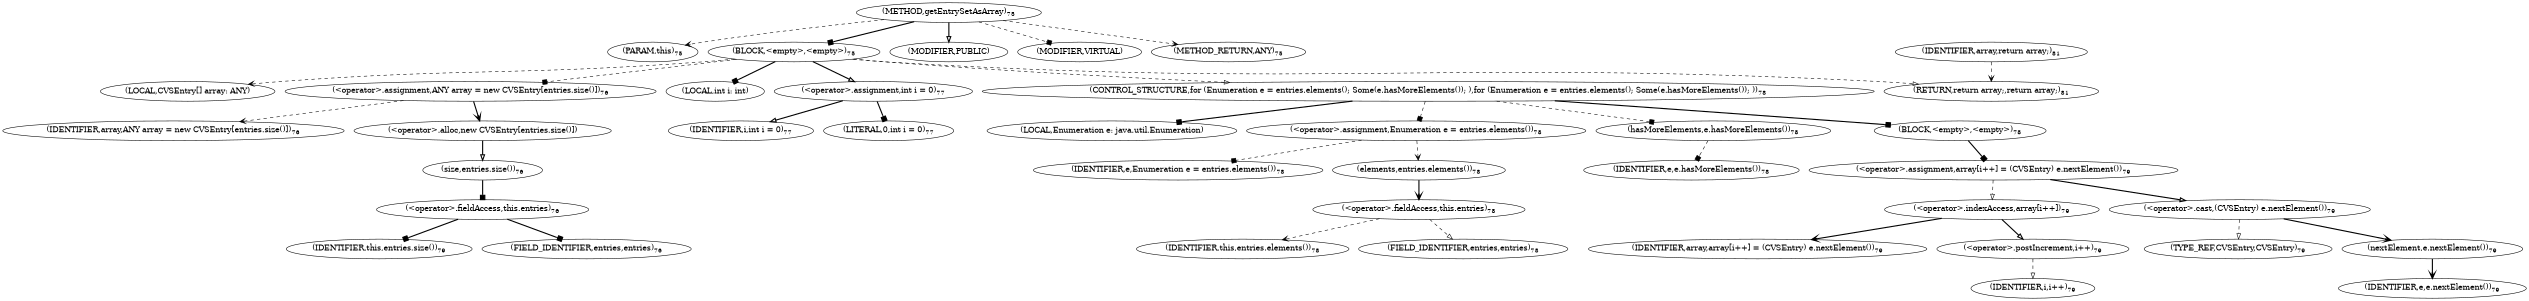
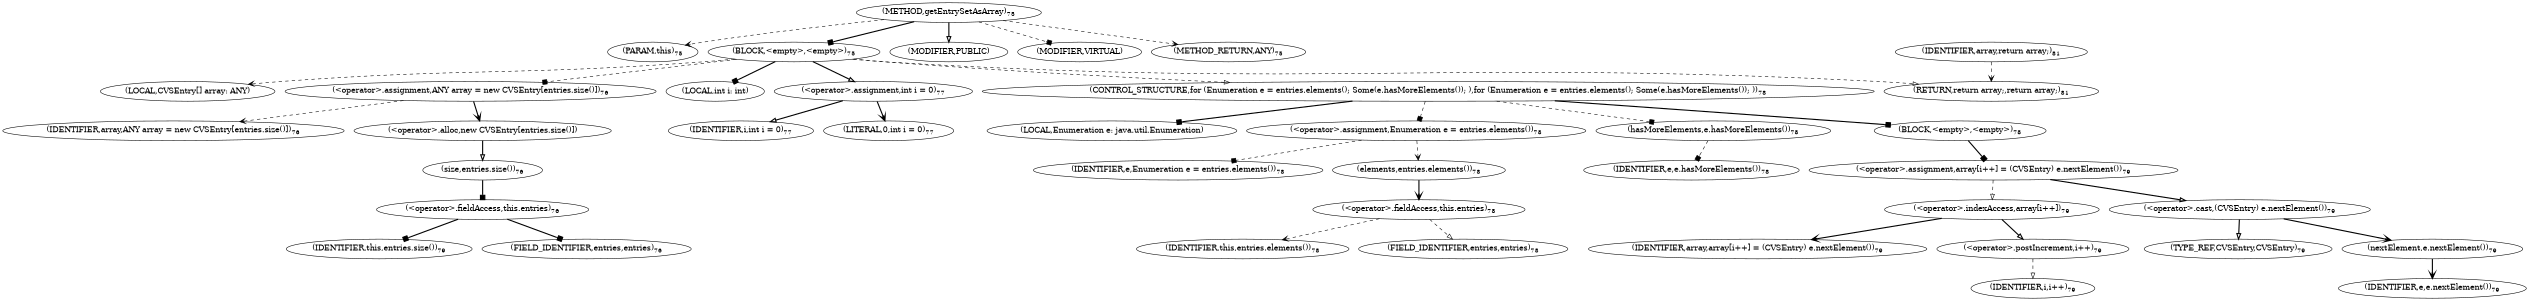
(880, 109) -> (880, 109)
(2239, 227) -> (2239, 227)
